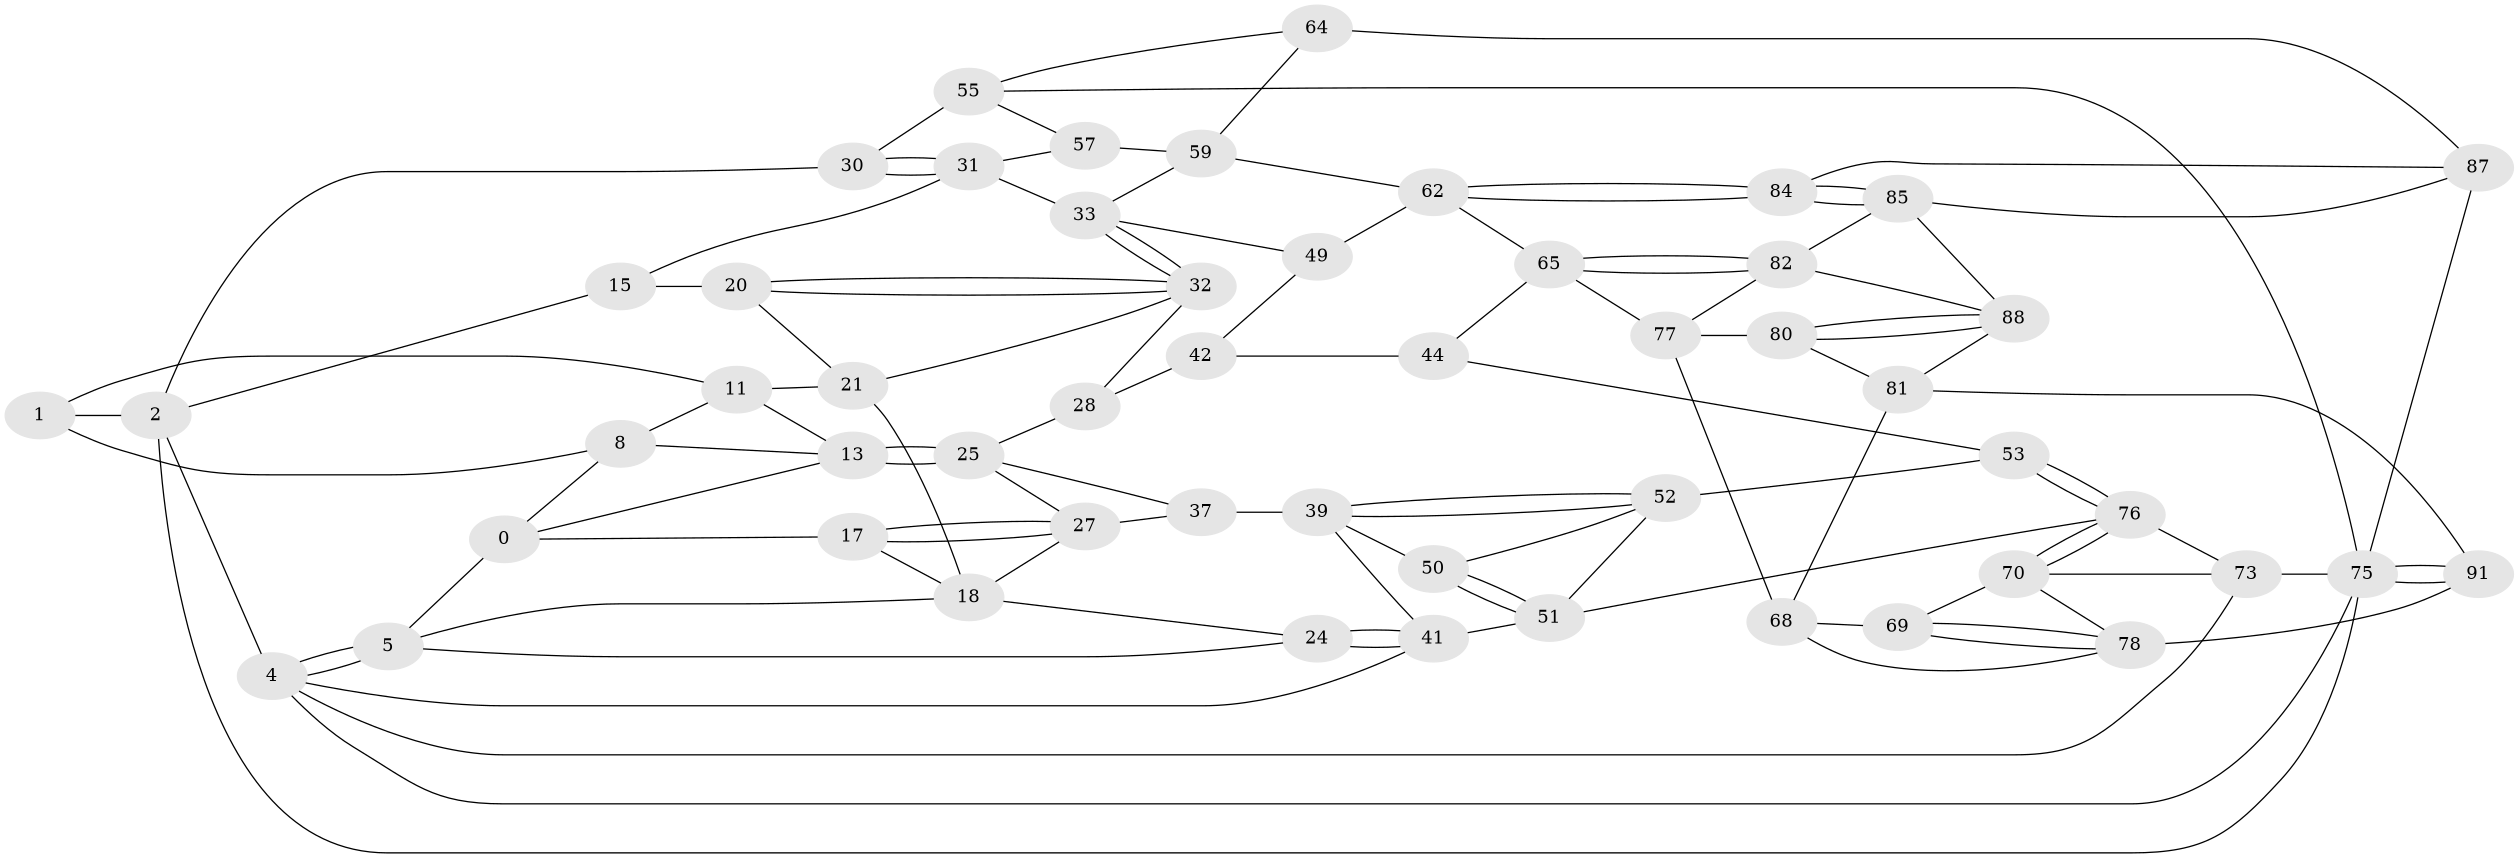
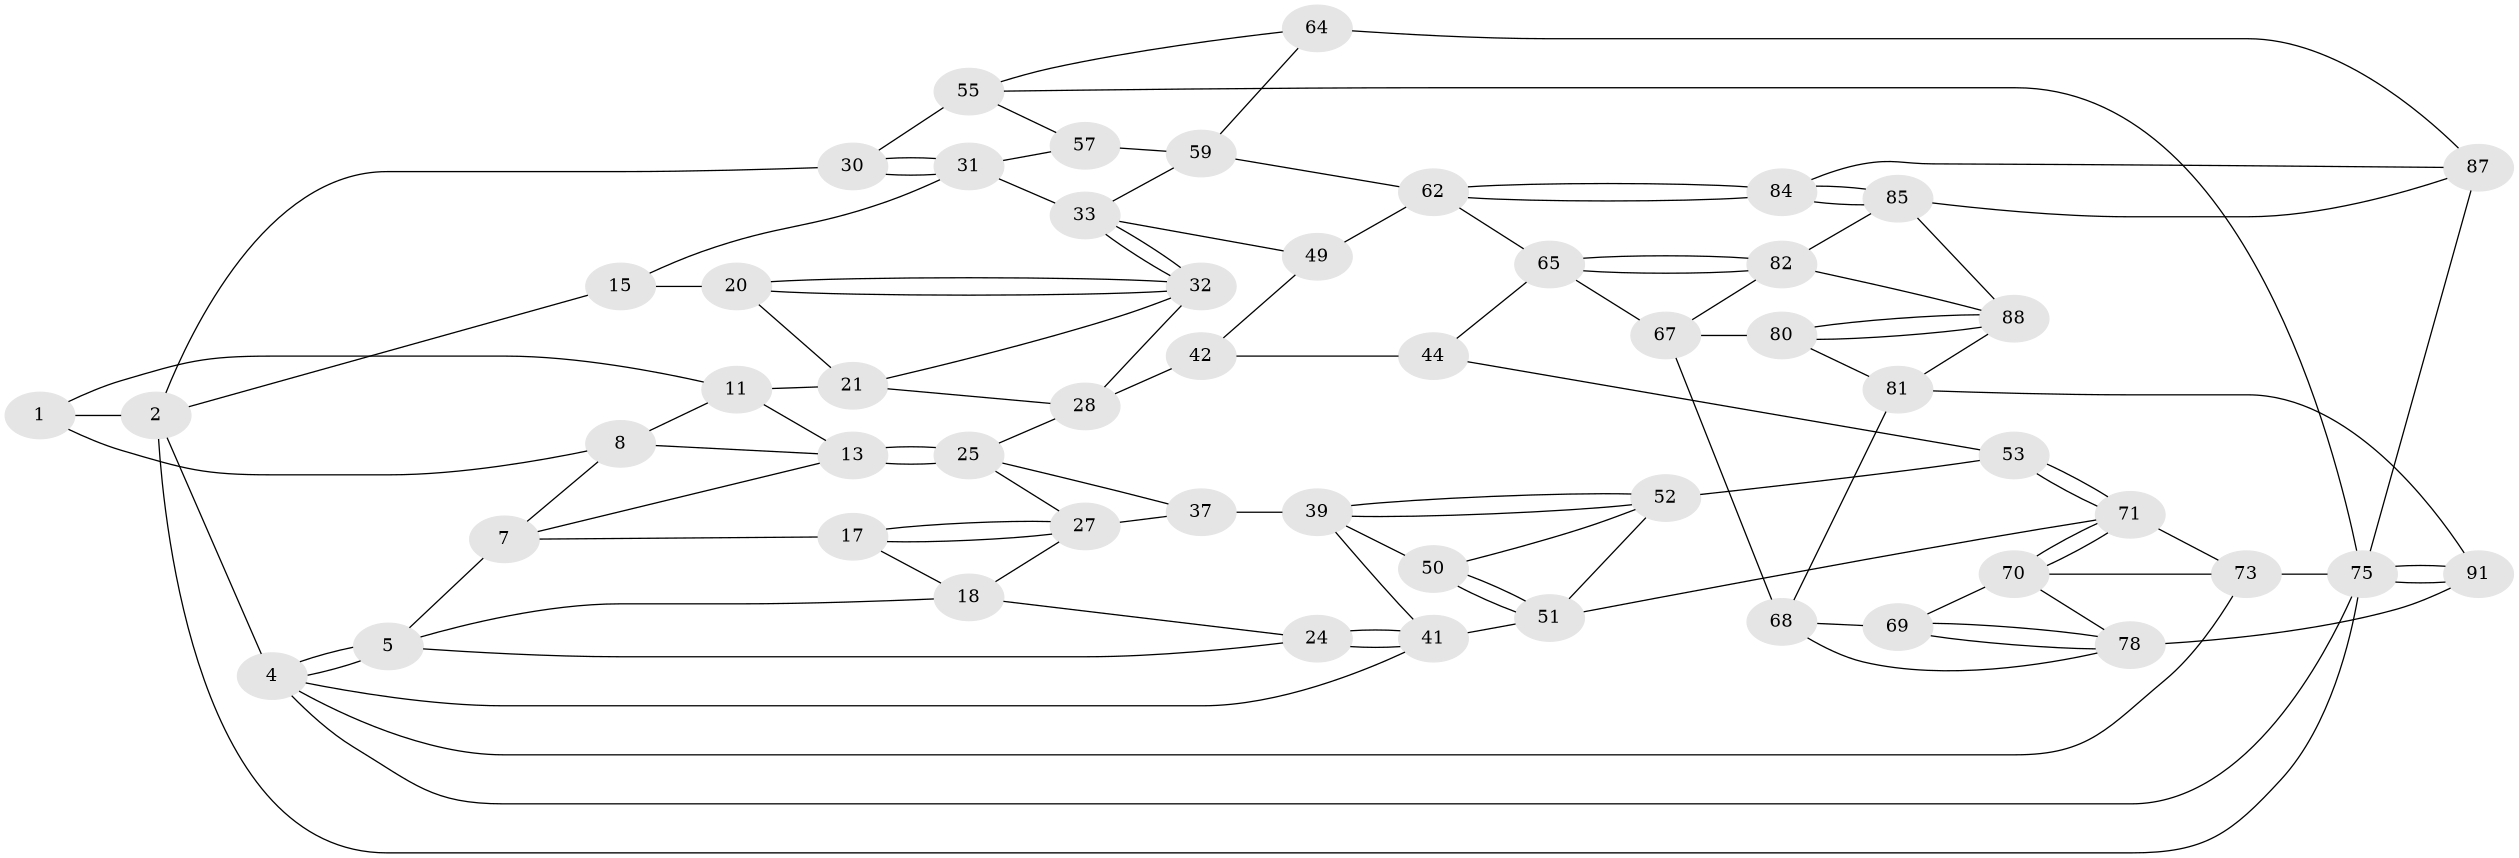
(1666, 335) -> (1666, 335)
(924, 486) -> (969, 396)
(2130, 515) -> (2130, 515)
(504, 539) -> (504, 539)
